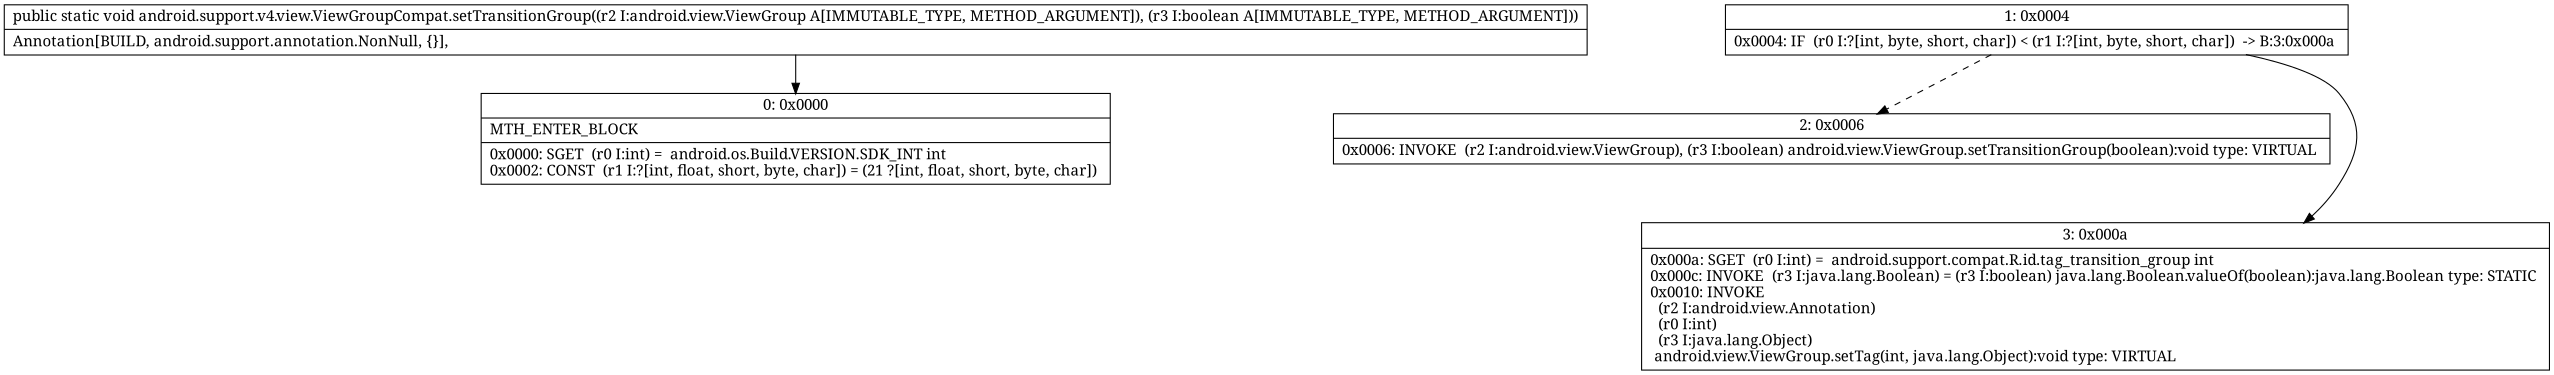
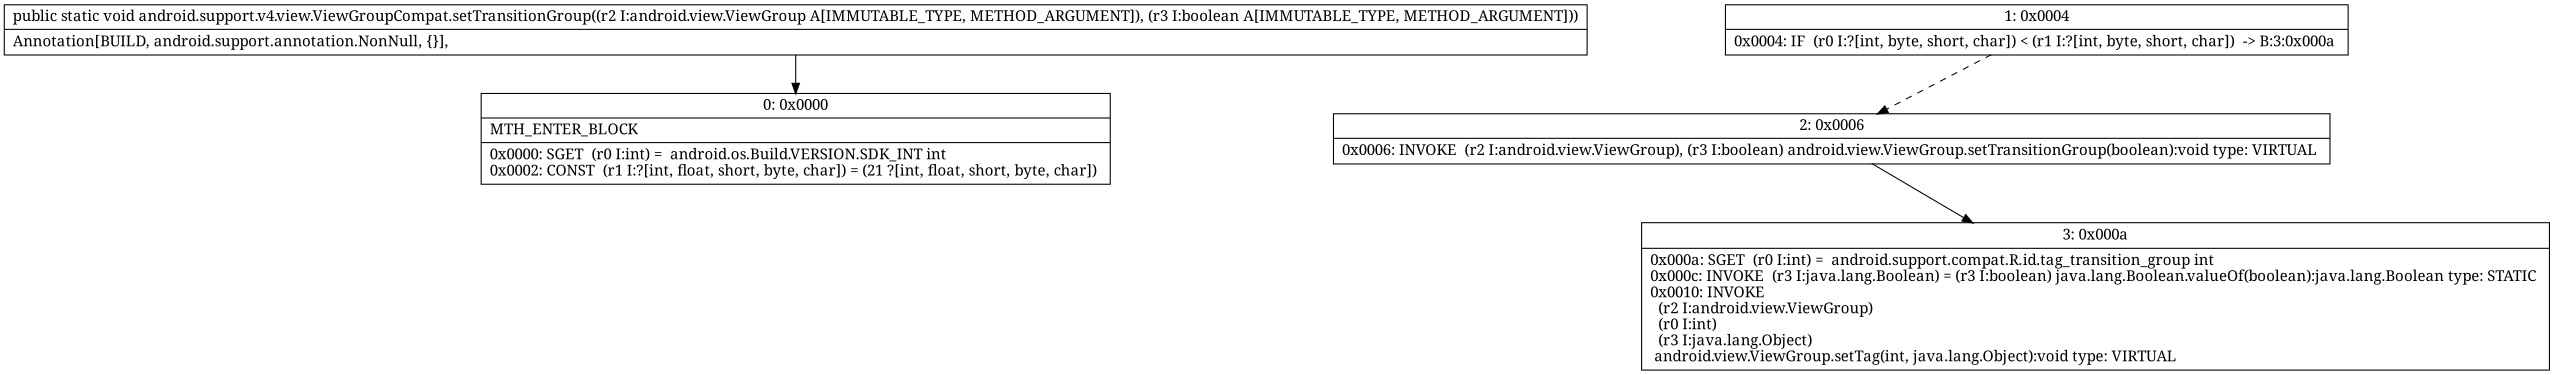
(2350, 110) -> (1918, 191)
(1763, 309) -> (1762, 309)
